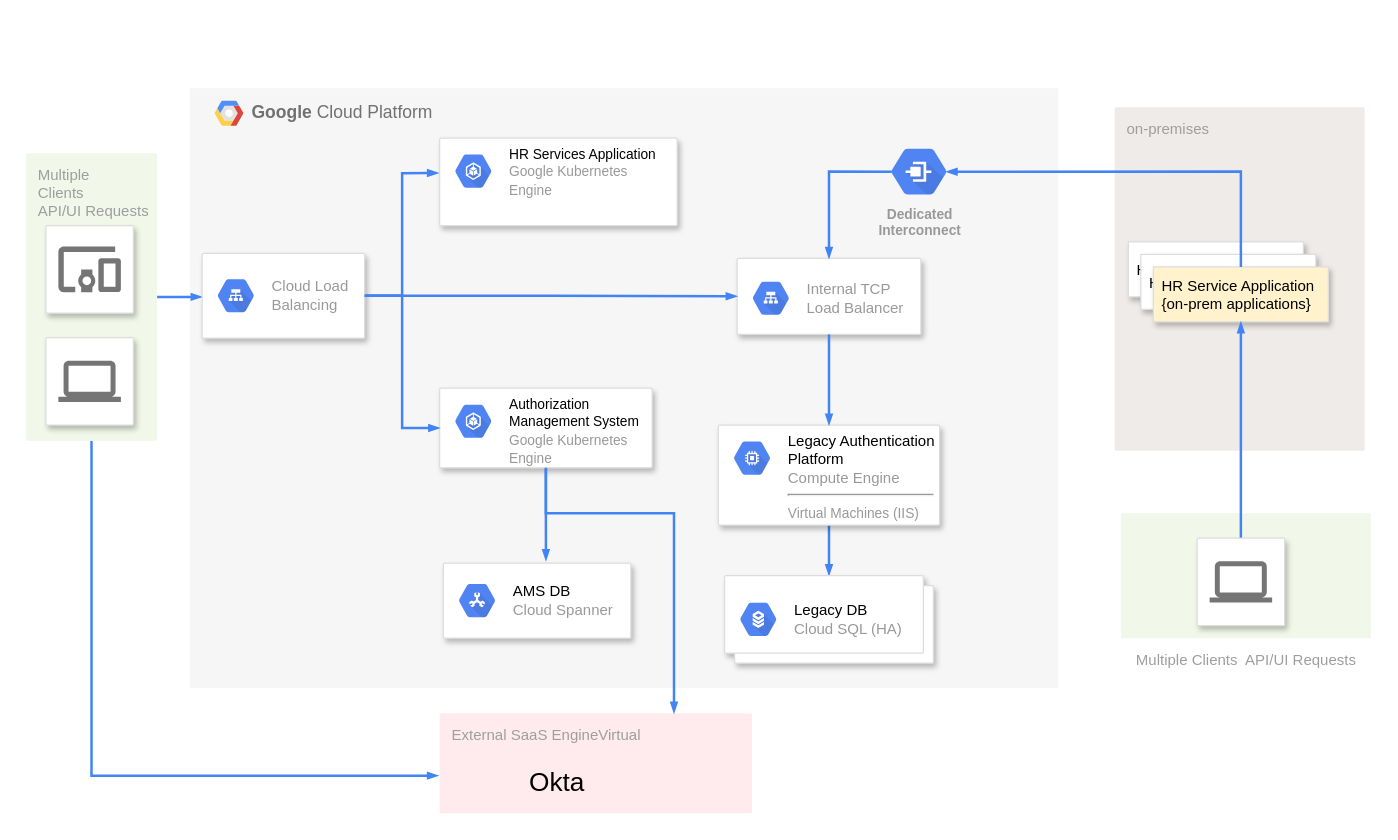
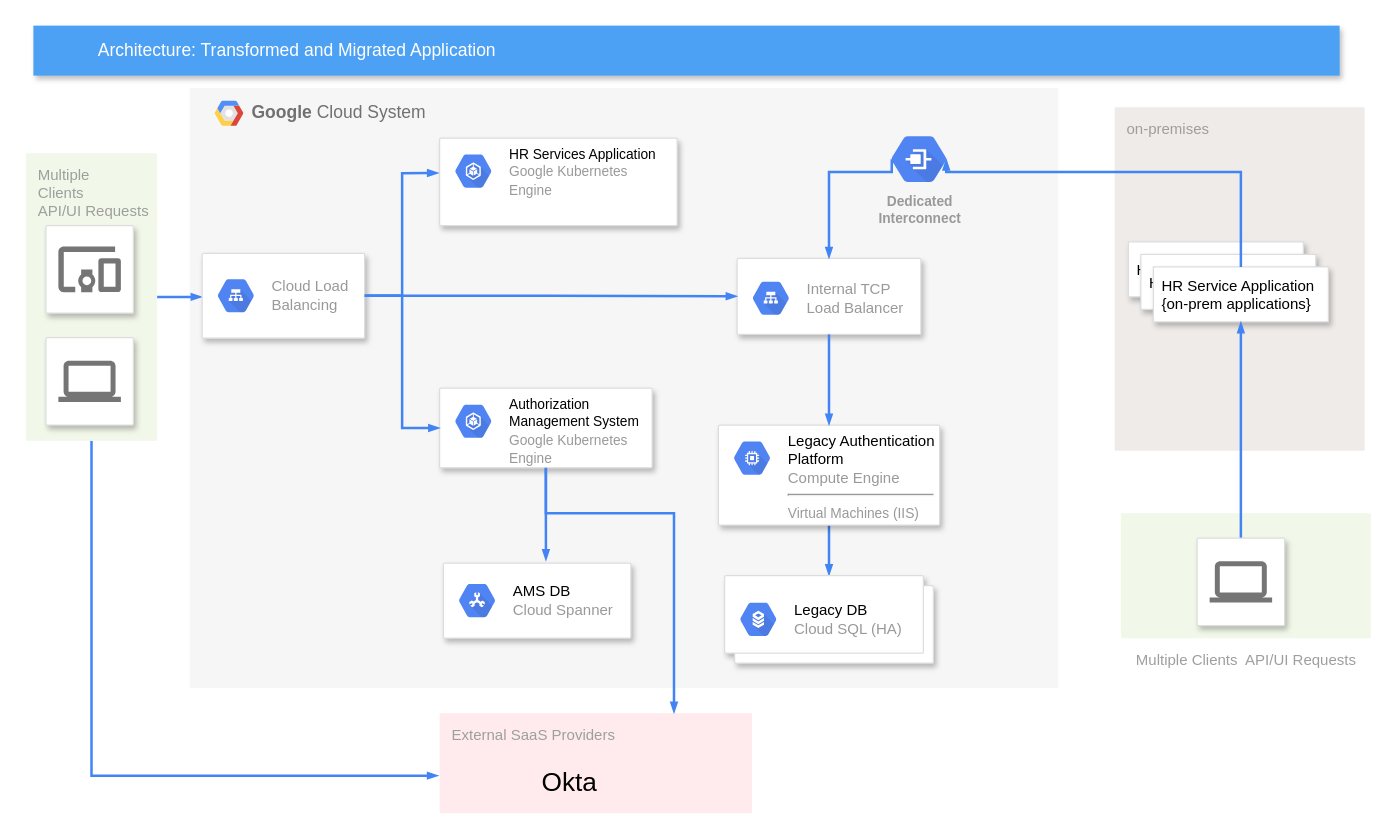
none -> (686, 51)
(343, 112) -> (336, 112)
(919, 172) -> (919, 159)
(1241, 294) -> (1241, 294)
(554, 736) -> (541, 736)
(577, 782) -> (589, 782)
